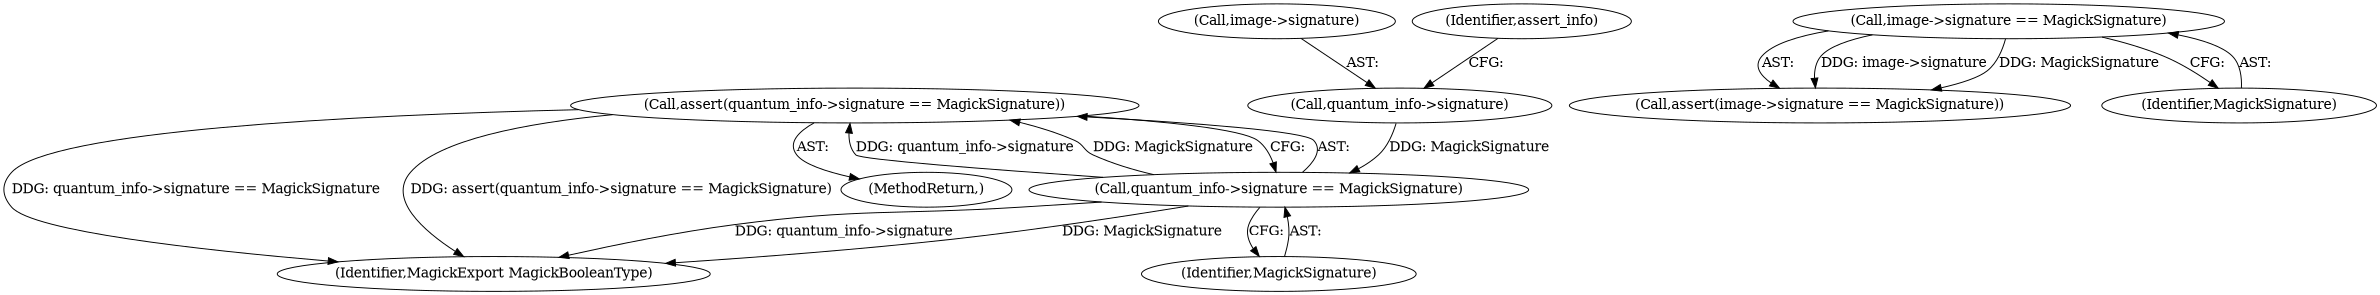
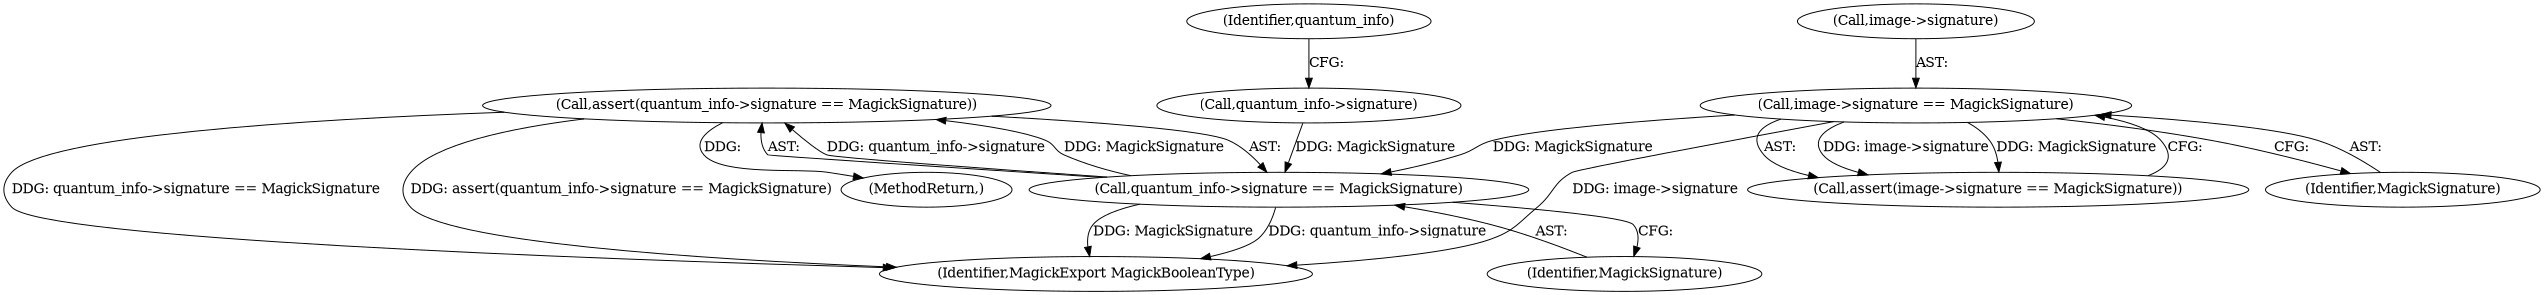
(1522, 21) -> (1309, 21)
(1334, 61) -> (1916, 59)
none -> (1560, 129)
none -> (2160, 139)
(815, 148) -> (725, 148)
(1290, 148) -> (1267, 148)
none -> (1558, 183)
